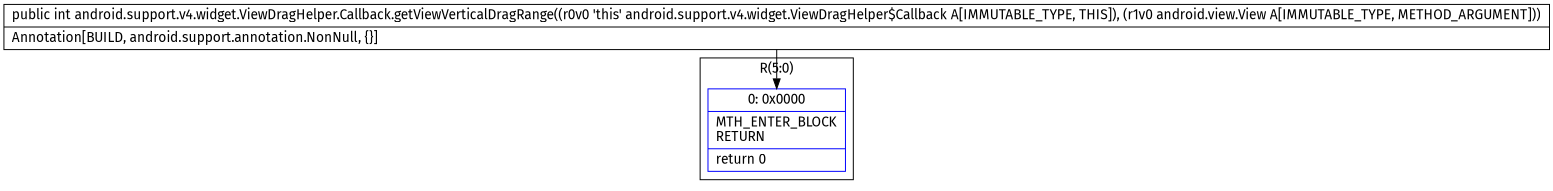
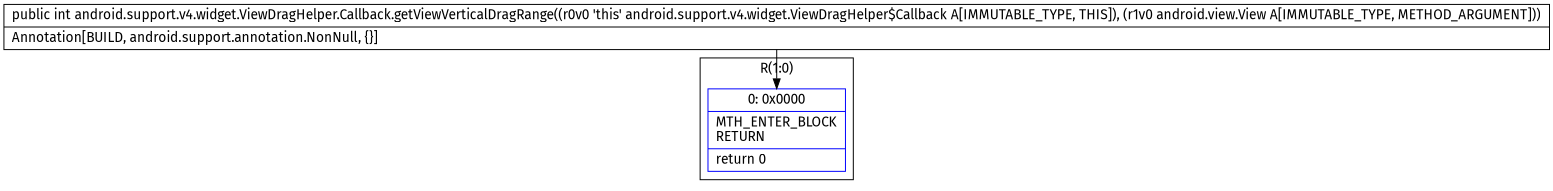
(777, 69) -> (777, 69)
